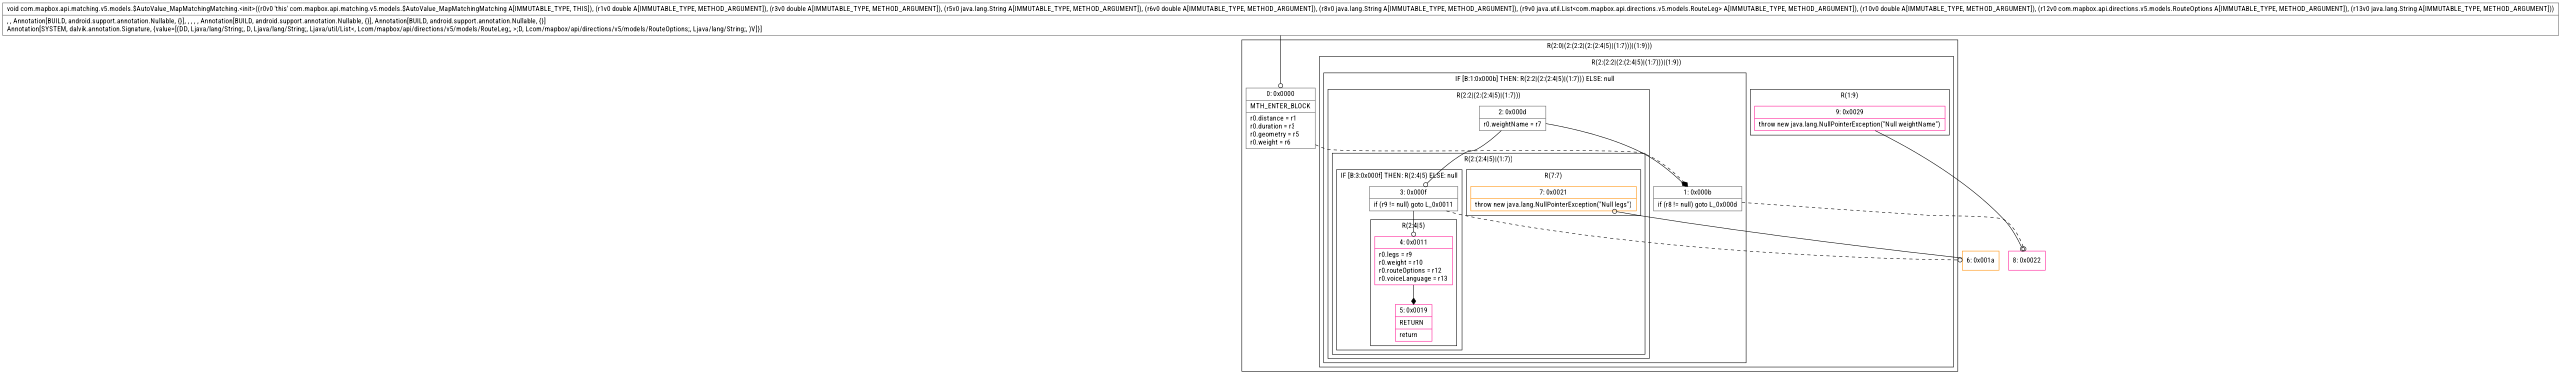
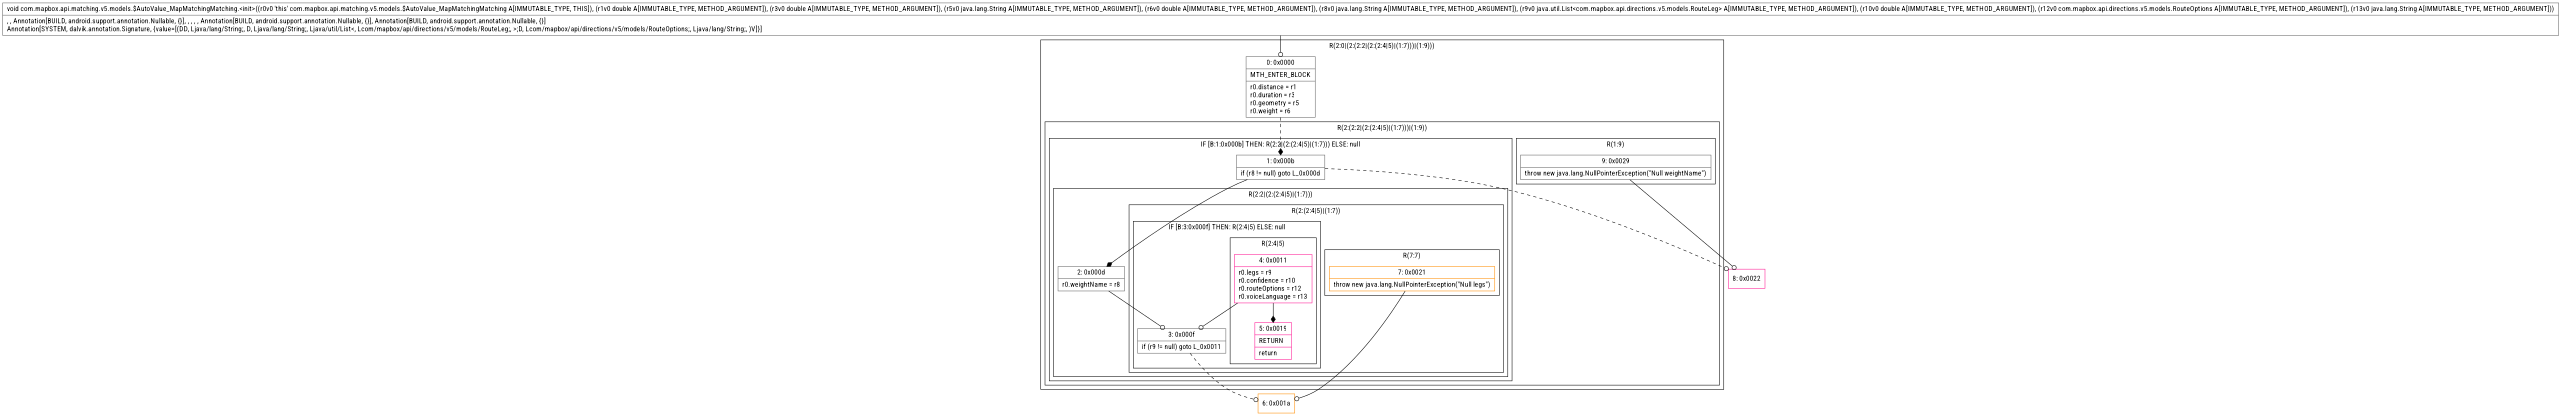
(1850, 118) -> (1616, 167)
(1513, 124) -> (1091, 285)
(1618, 143) -> (1178, 218)
(1414, 223) -> (1220, 315)
(1789, 237) -> (1360, 353)
(1401, 263) -> (1267, 281)
